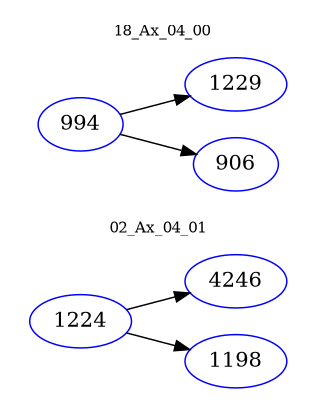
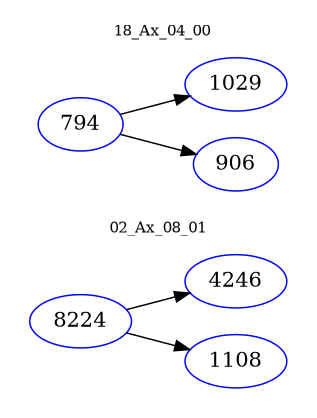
(236, 84) -> (236, 84)
(81, 124) -> (81, 124)
(158, 229) -> (158, 229)
(81, 321) -> (81, 321)
(236, 361) -> (236, 361)
